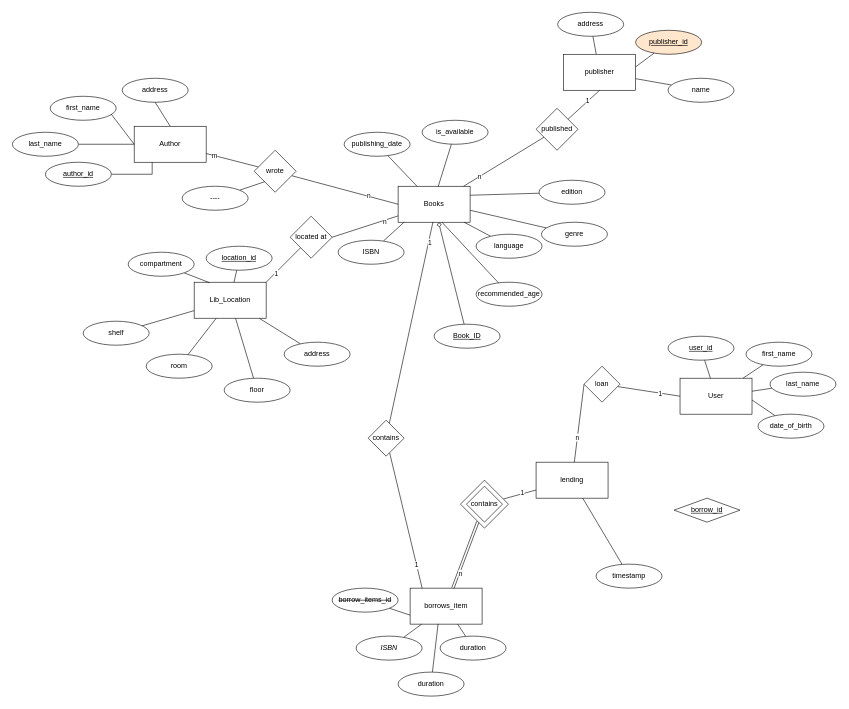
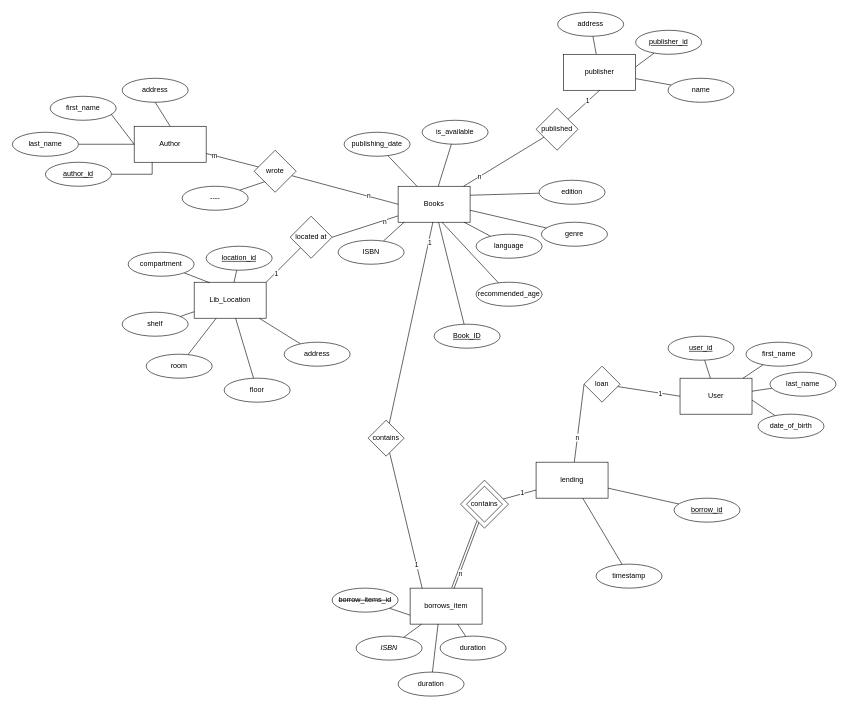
(669, 42) -> (669, 42)
(440, 228) -> (439, 225)
(116, 333) -> (155, 324)
none -> (643, 496)
(707, 510) -> (707, 510)
